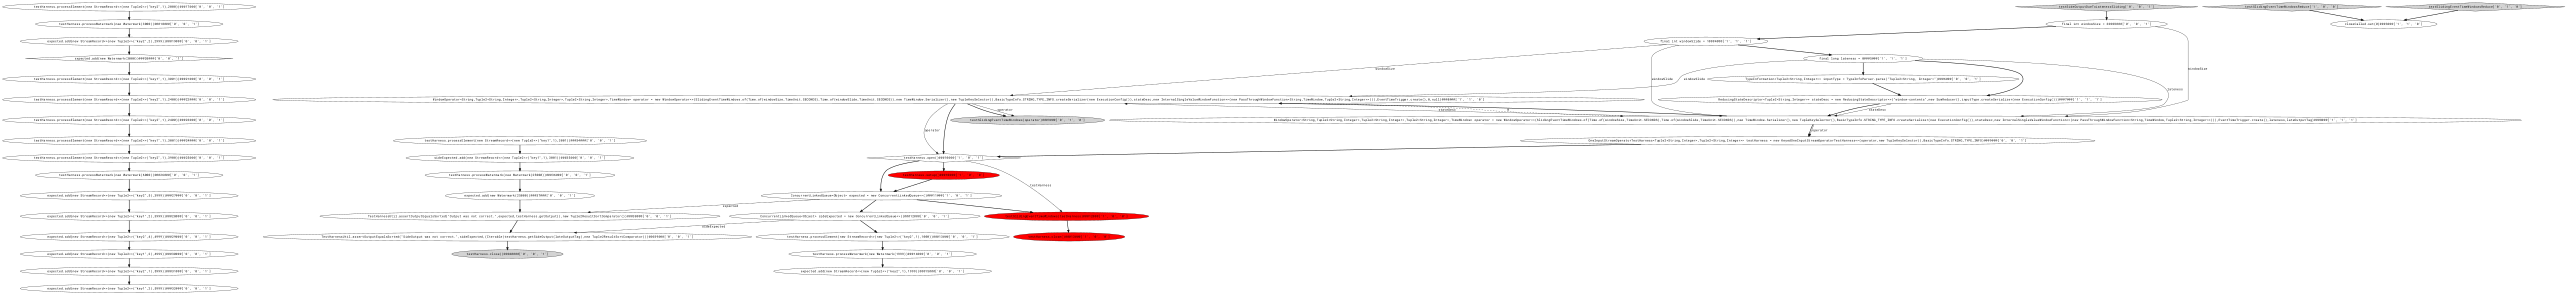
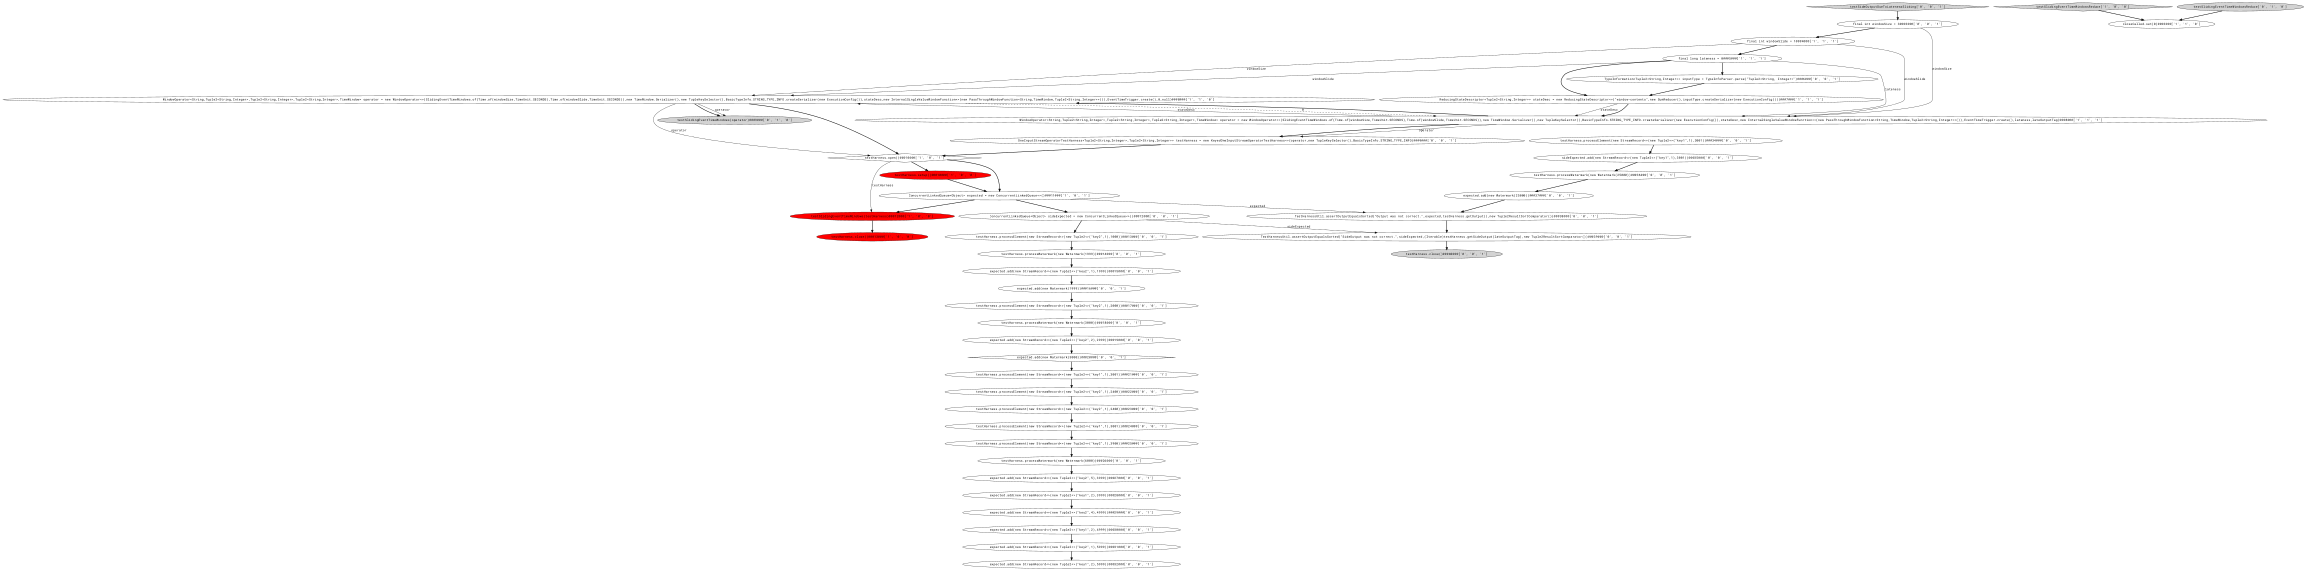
(2475, 7) -> (2240, 7)
none -> (1072, 289)
